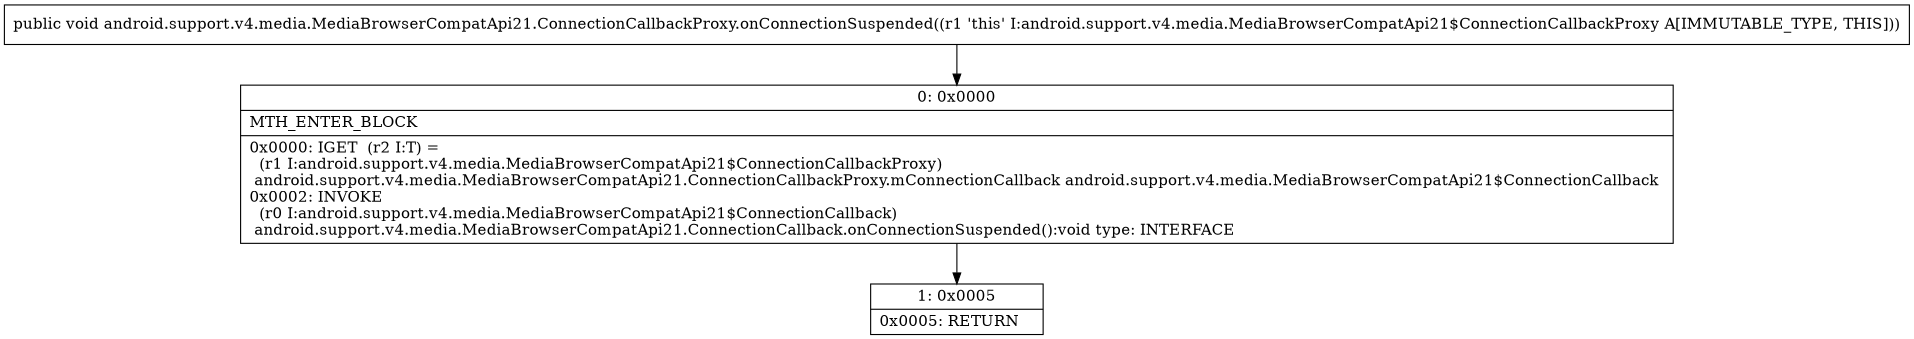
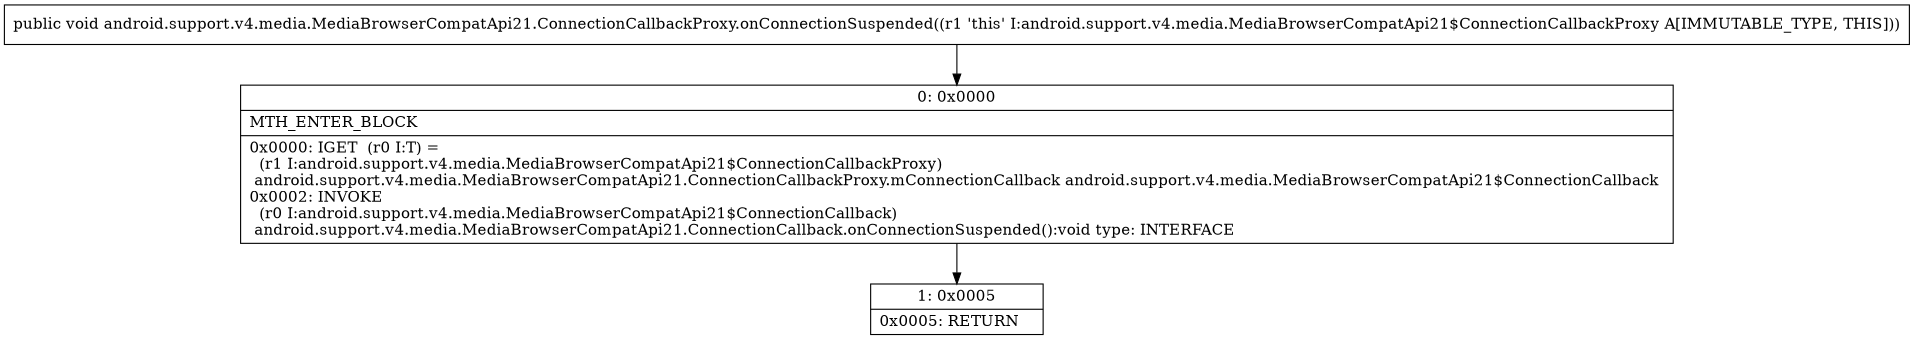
(347, 148) -> (347, 148)
